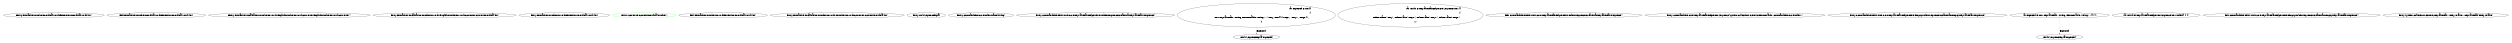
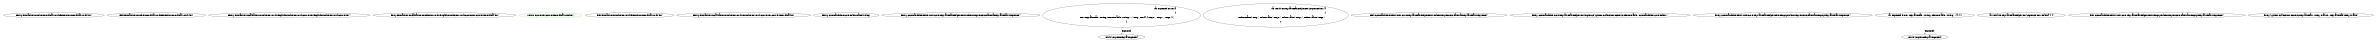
(564, 15) -> none
(926, 15) -> none
